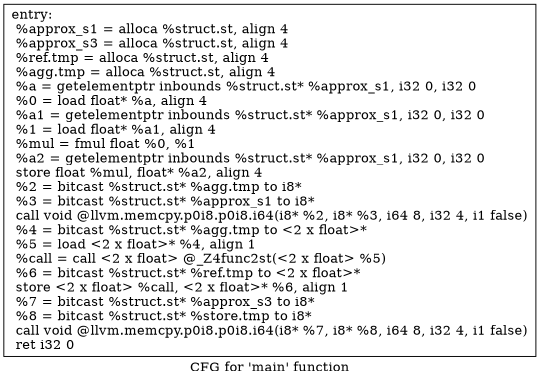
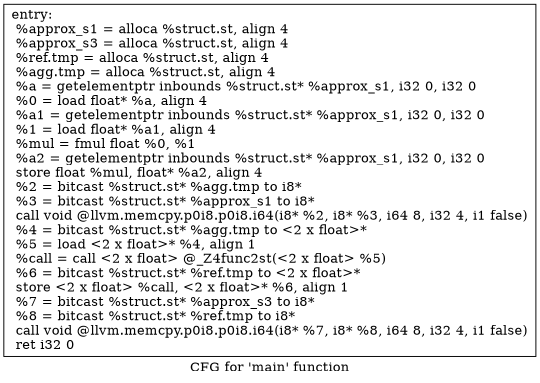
(162, 316) -> (154, 316)
